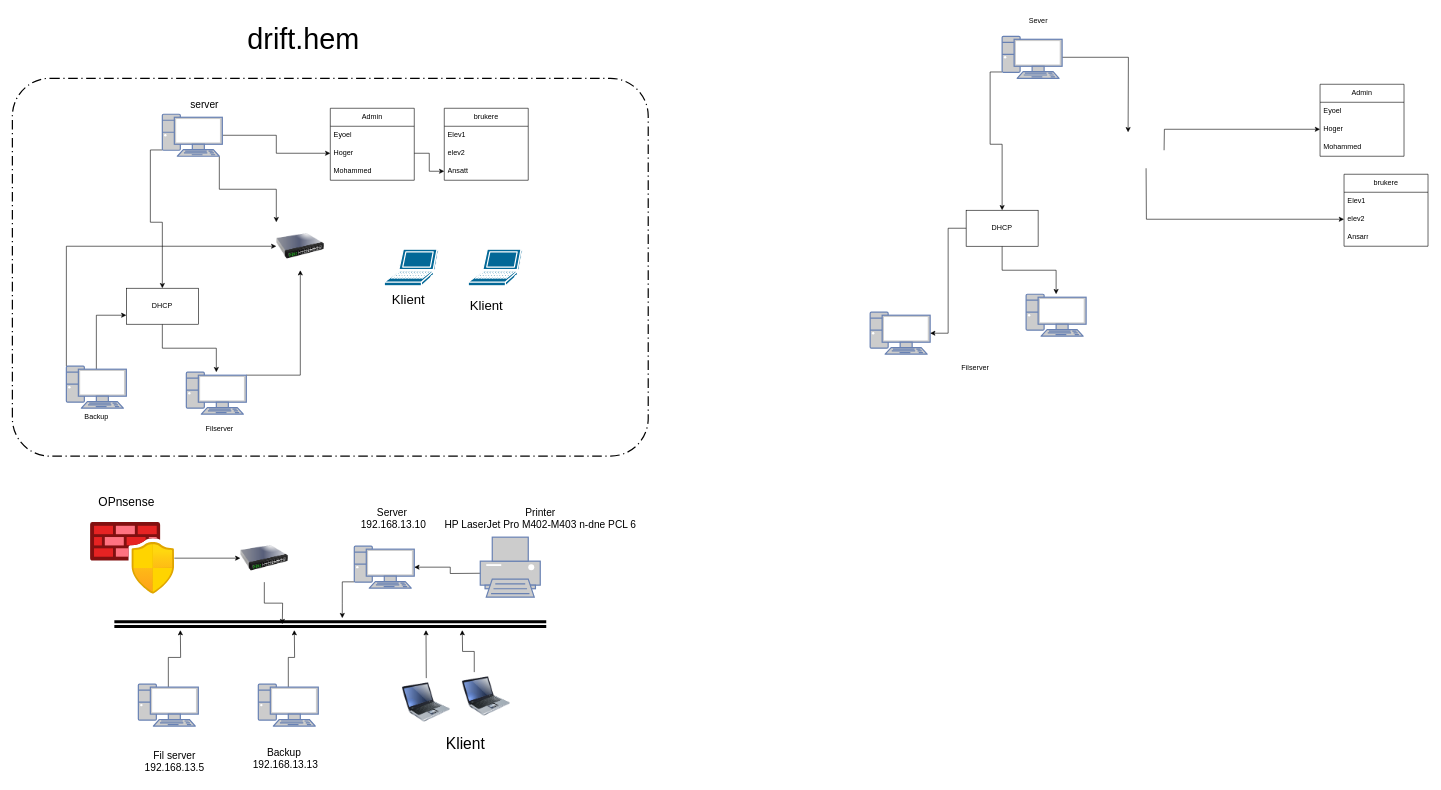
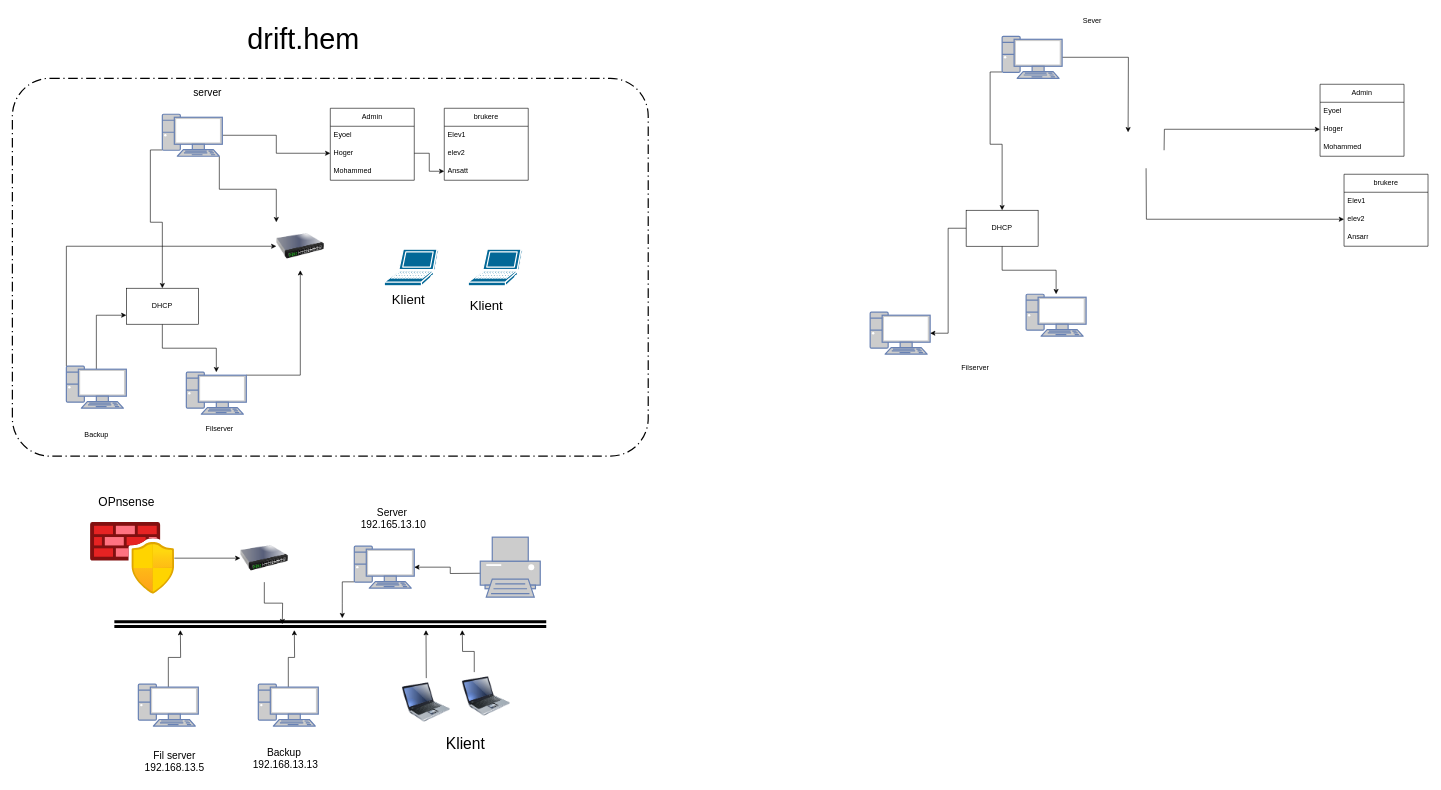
(1038, 21) -> (1092, 21)
(204, 105) -> (207, 93)
(96, 417) -> (96, 435)
(394, 519) -> (394, 519)
(540, 519) -> none
